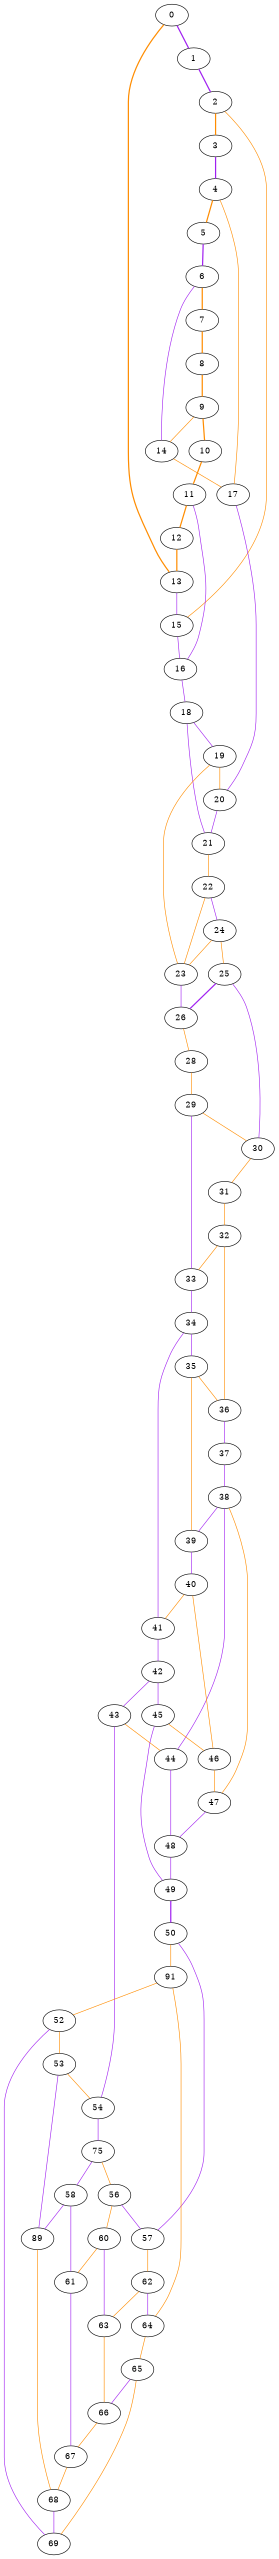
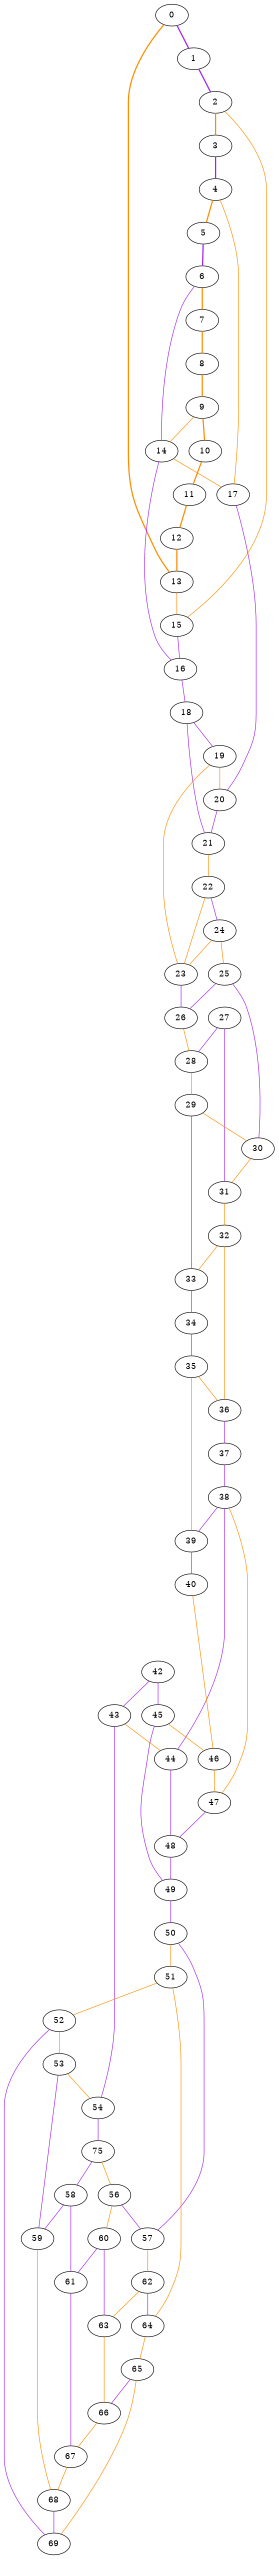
(206, 584) -> (145, 563)
(177, 604) -> (177, 604)
(203, 996) -> (203, 996)
none -> (225, 1018)
(158, 1628) -> none
(171, 1912) -> (171, 1912)
(171, 1977) -> (171, 1977)
(38, 2239) -> (38, 2239)
(87, 2261) -> (87, 2261)
